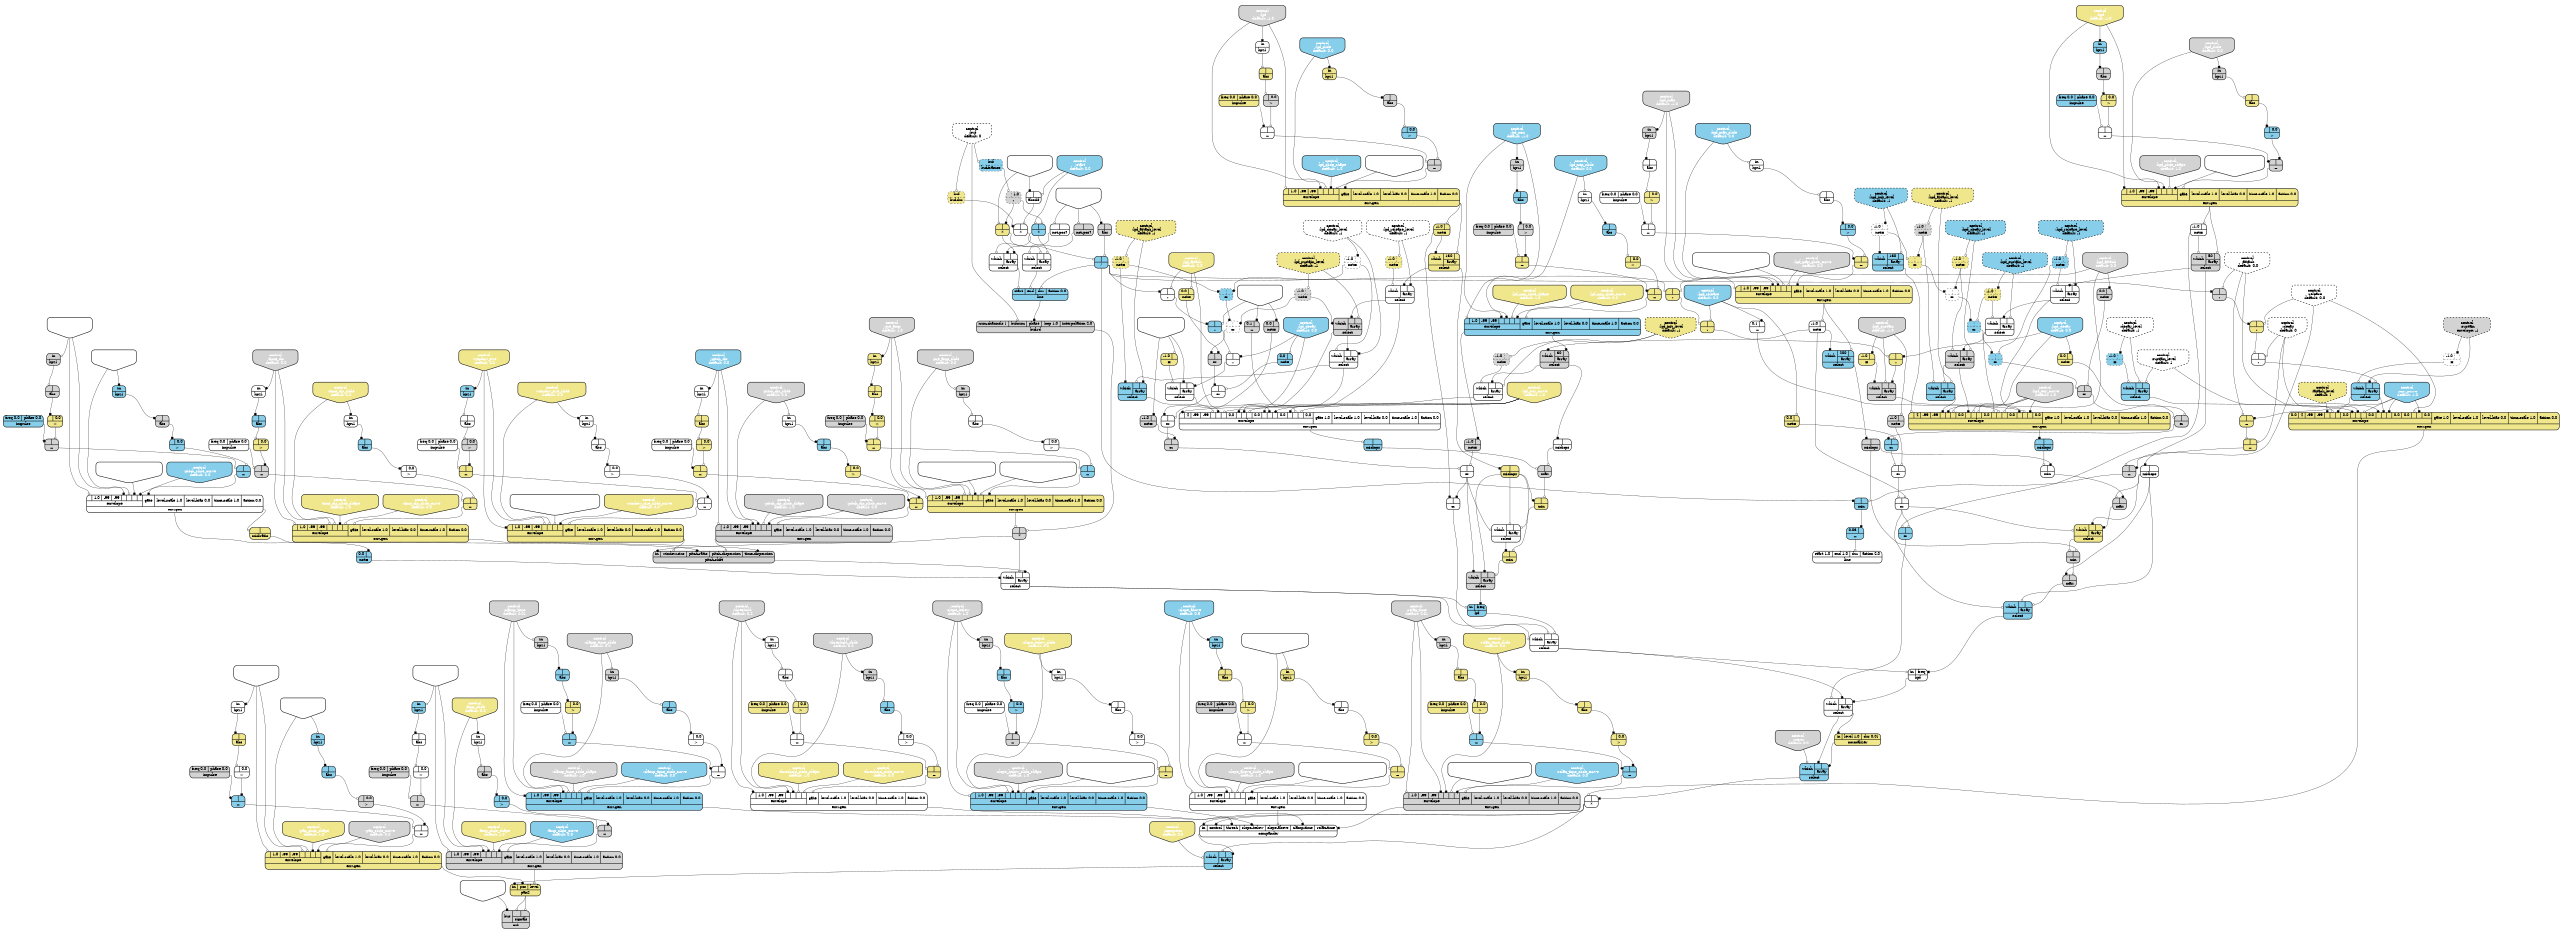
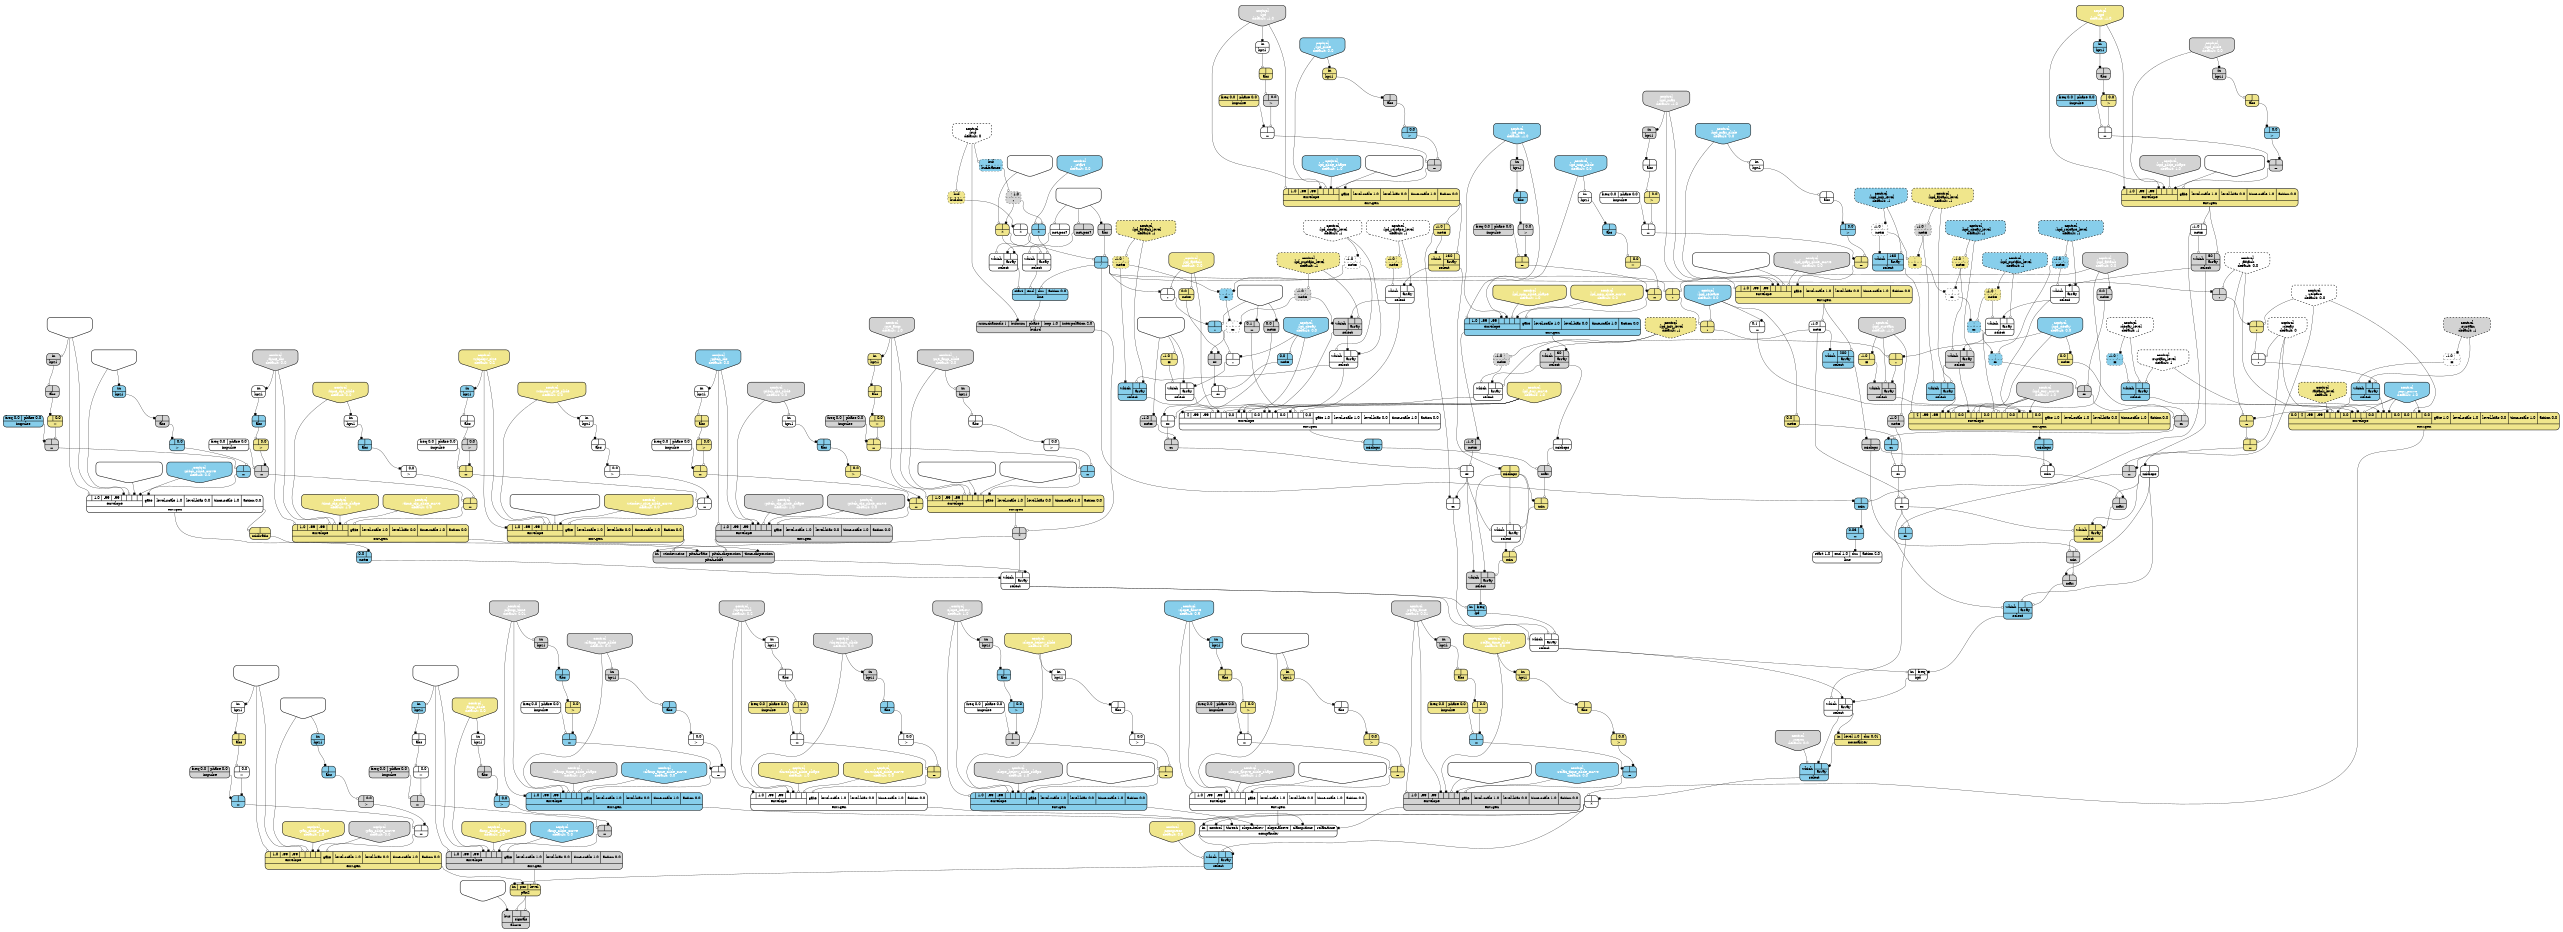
(1034, 198) -> none
(972, 240) -> (972, 240)
(1038, 310) -> (1038, 310)
(2467, 327) -> (2467, 327)
(1855, 544) -> (1855, 544)
(516, 925) -> (516, 925)
